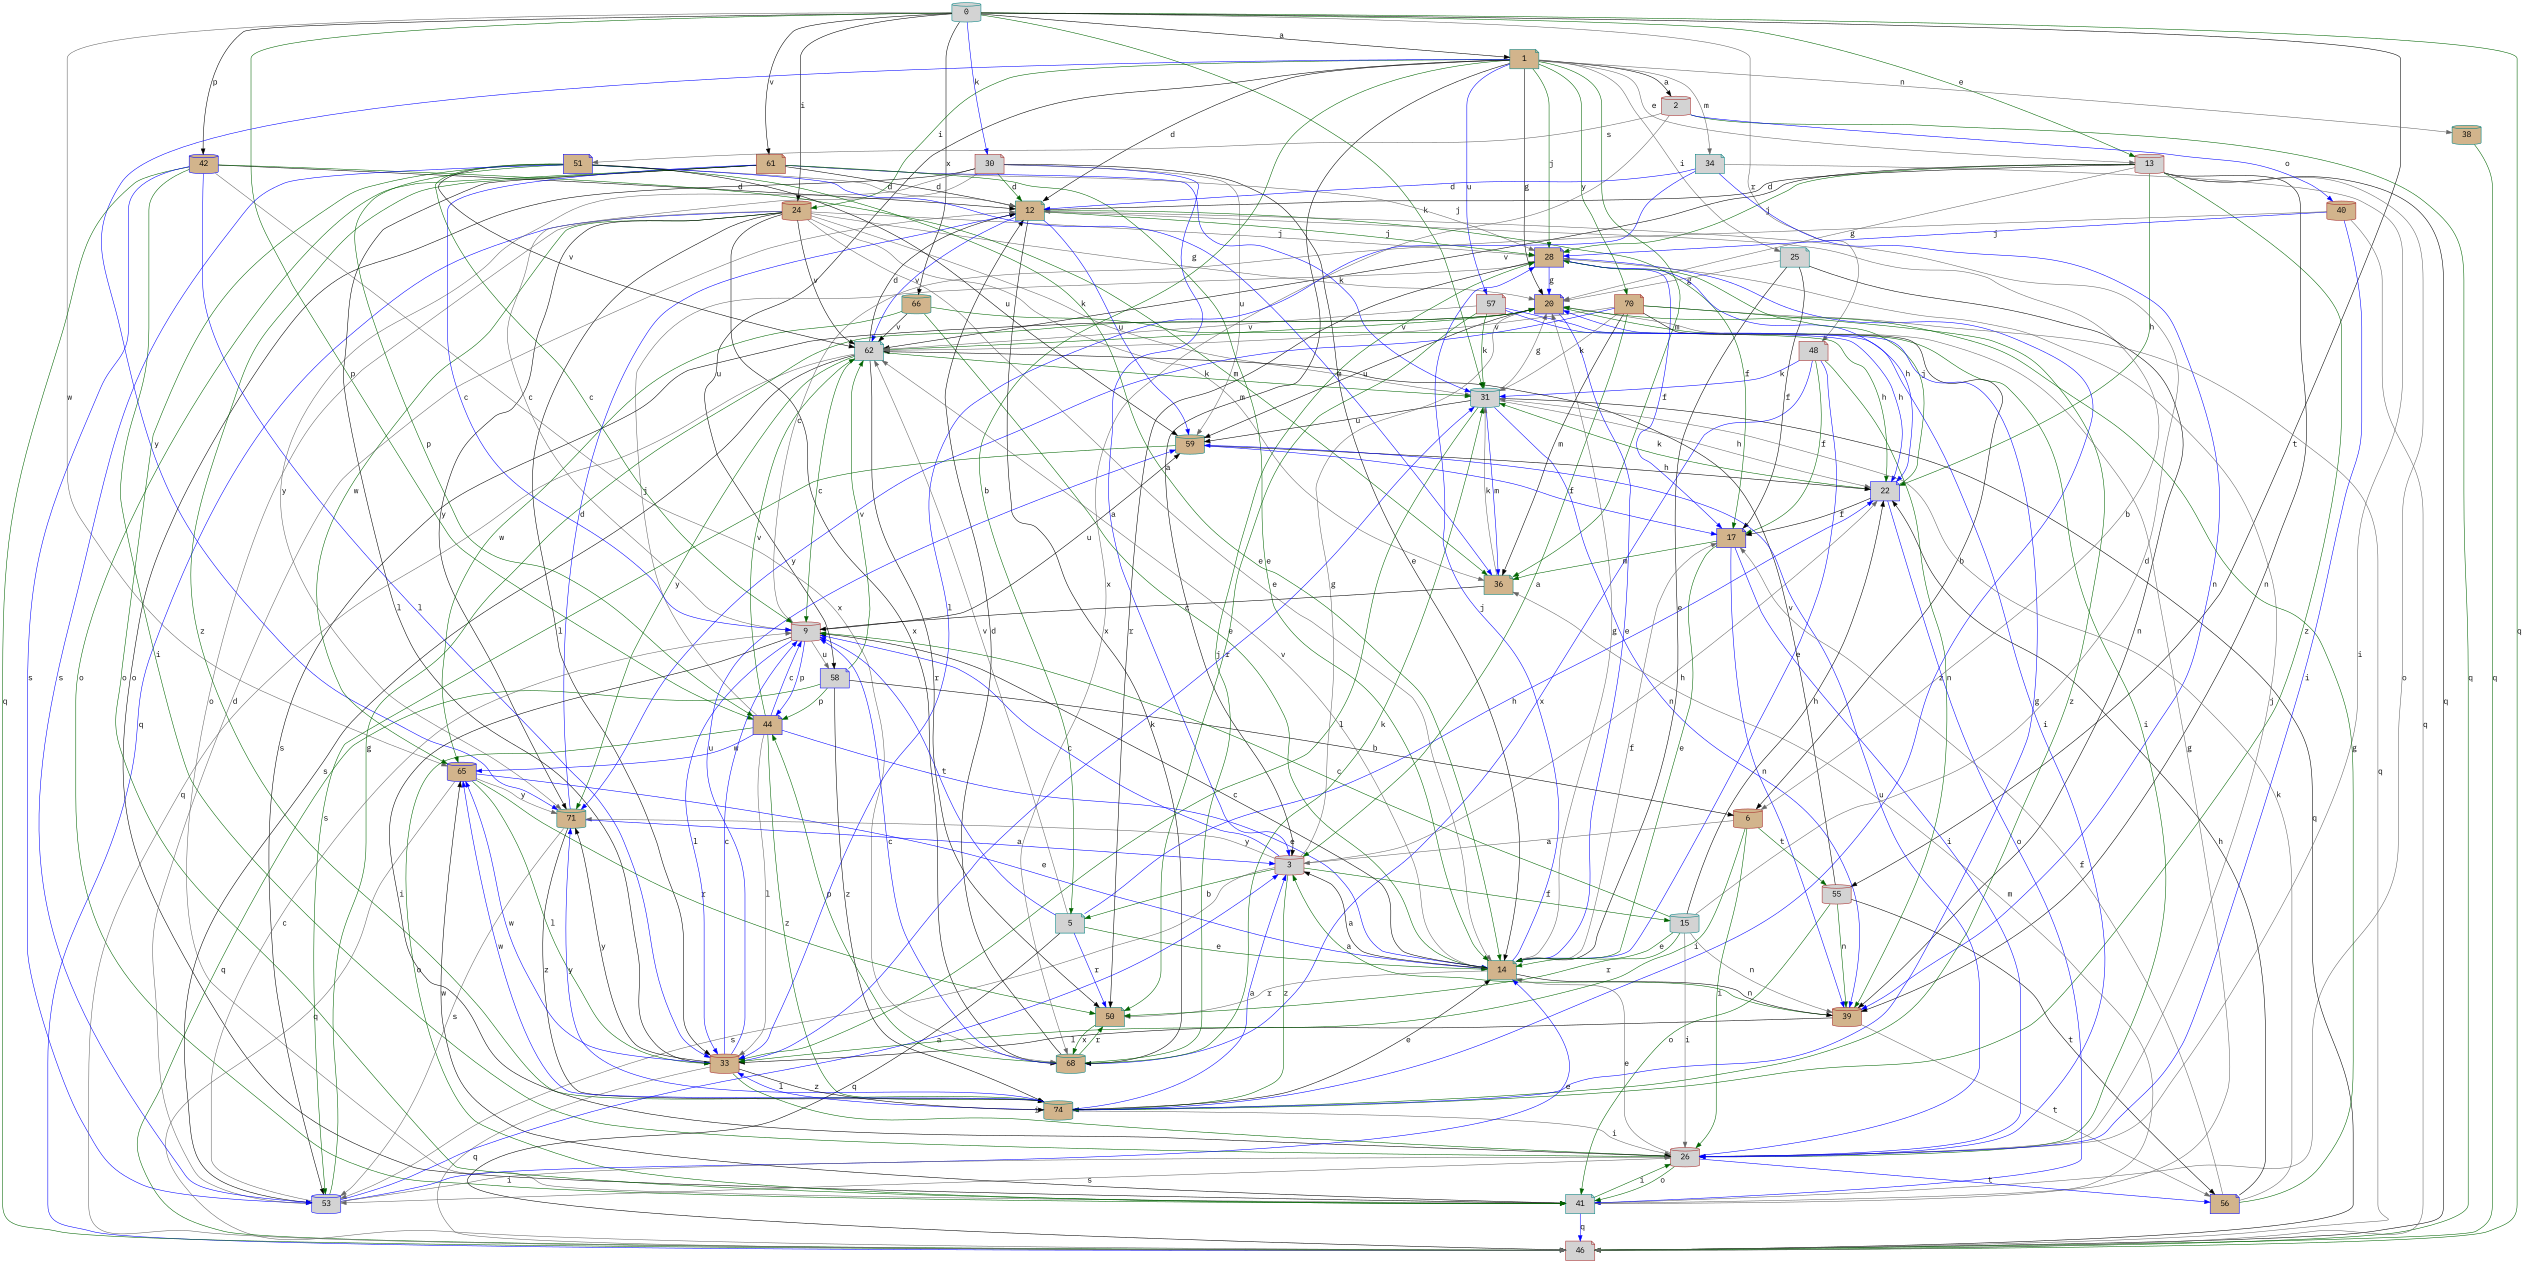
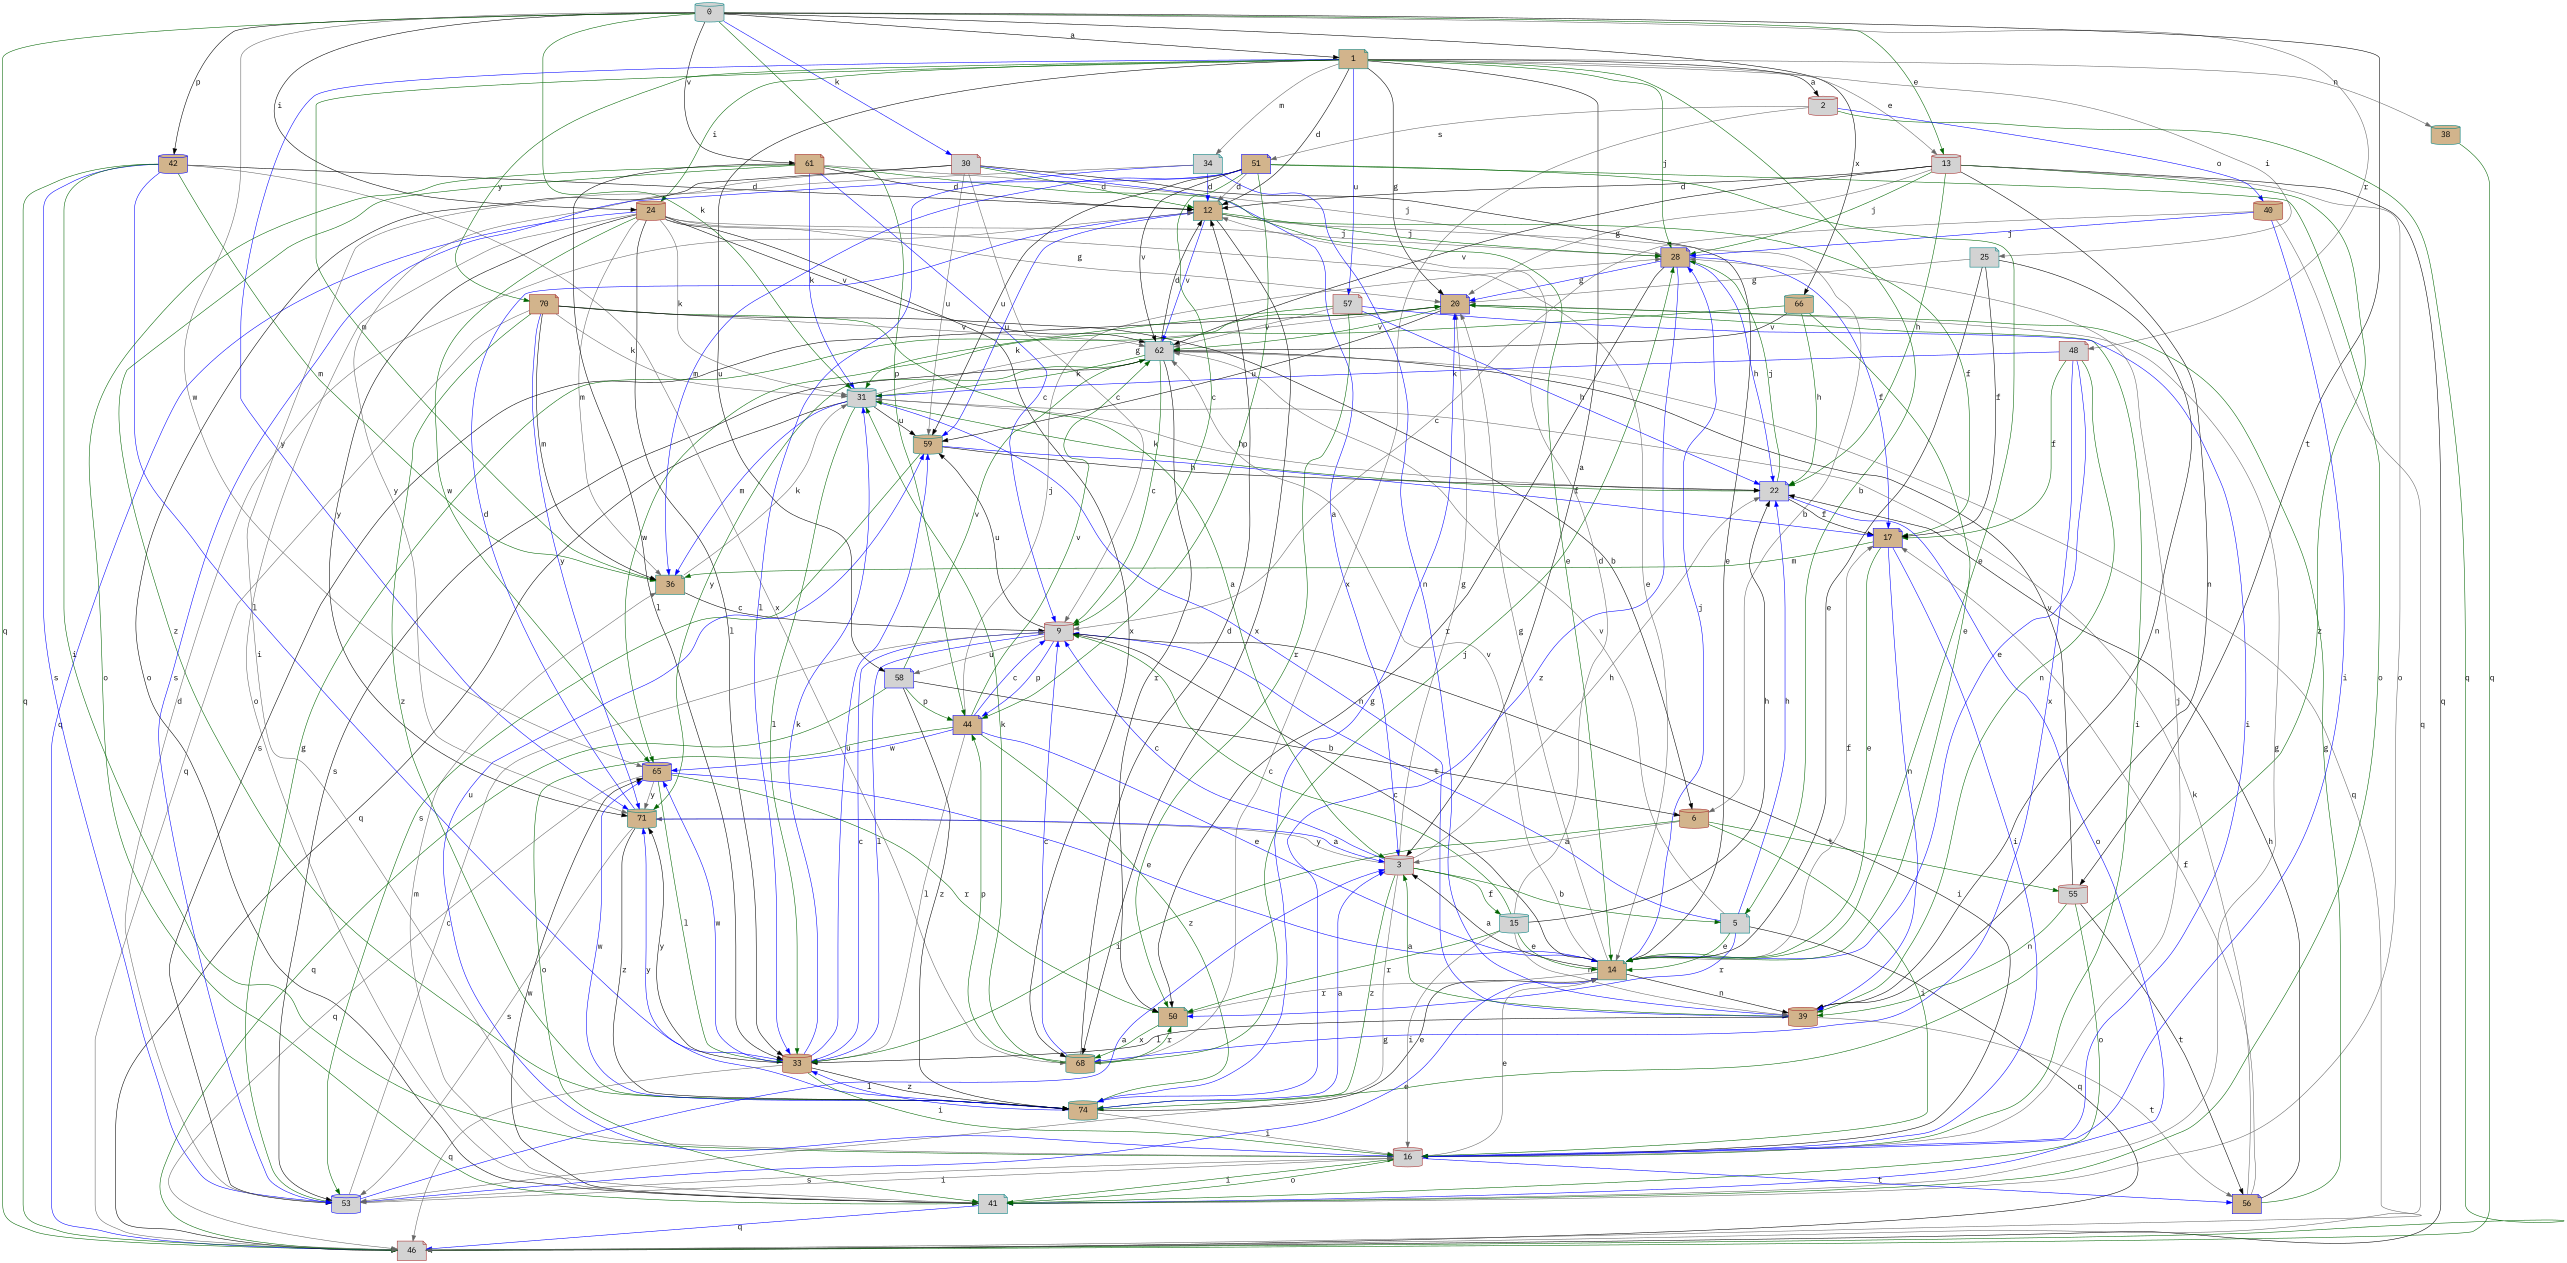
(1622, 650) -> none
(733, 1040) -> (1385, 1040)
(1685, 1157) -> (1408, 1157)
